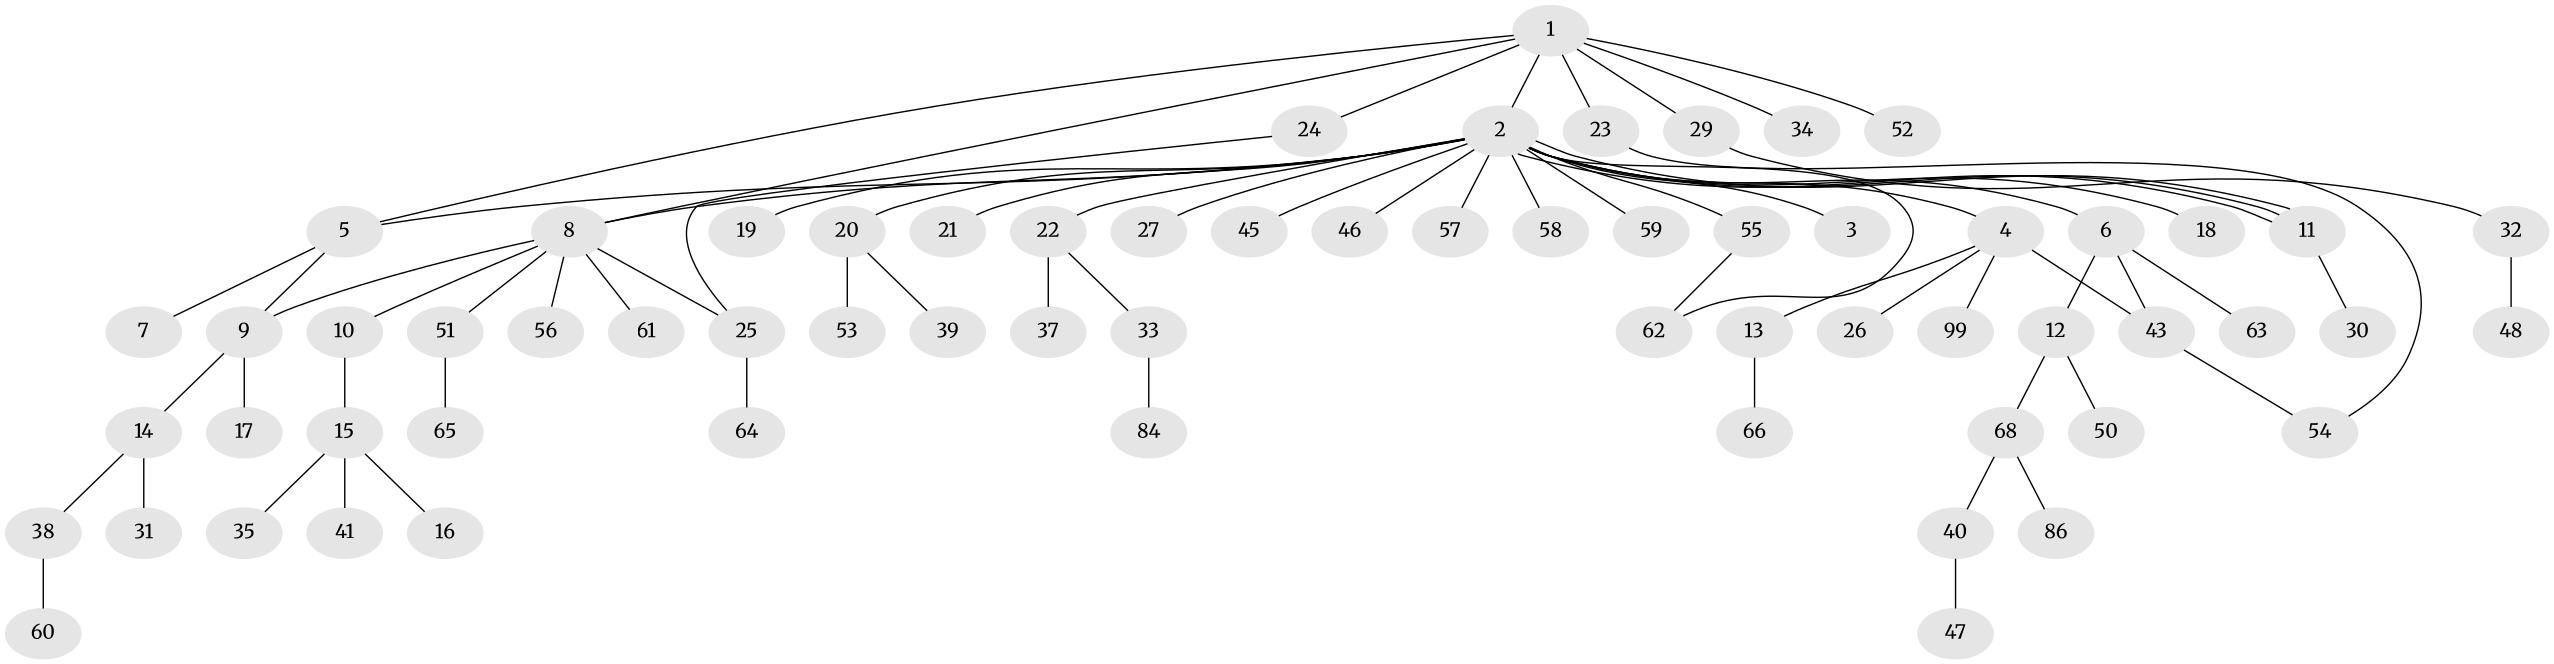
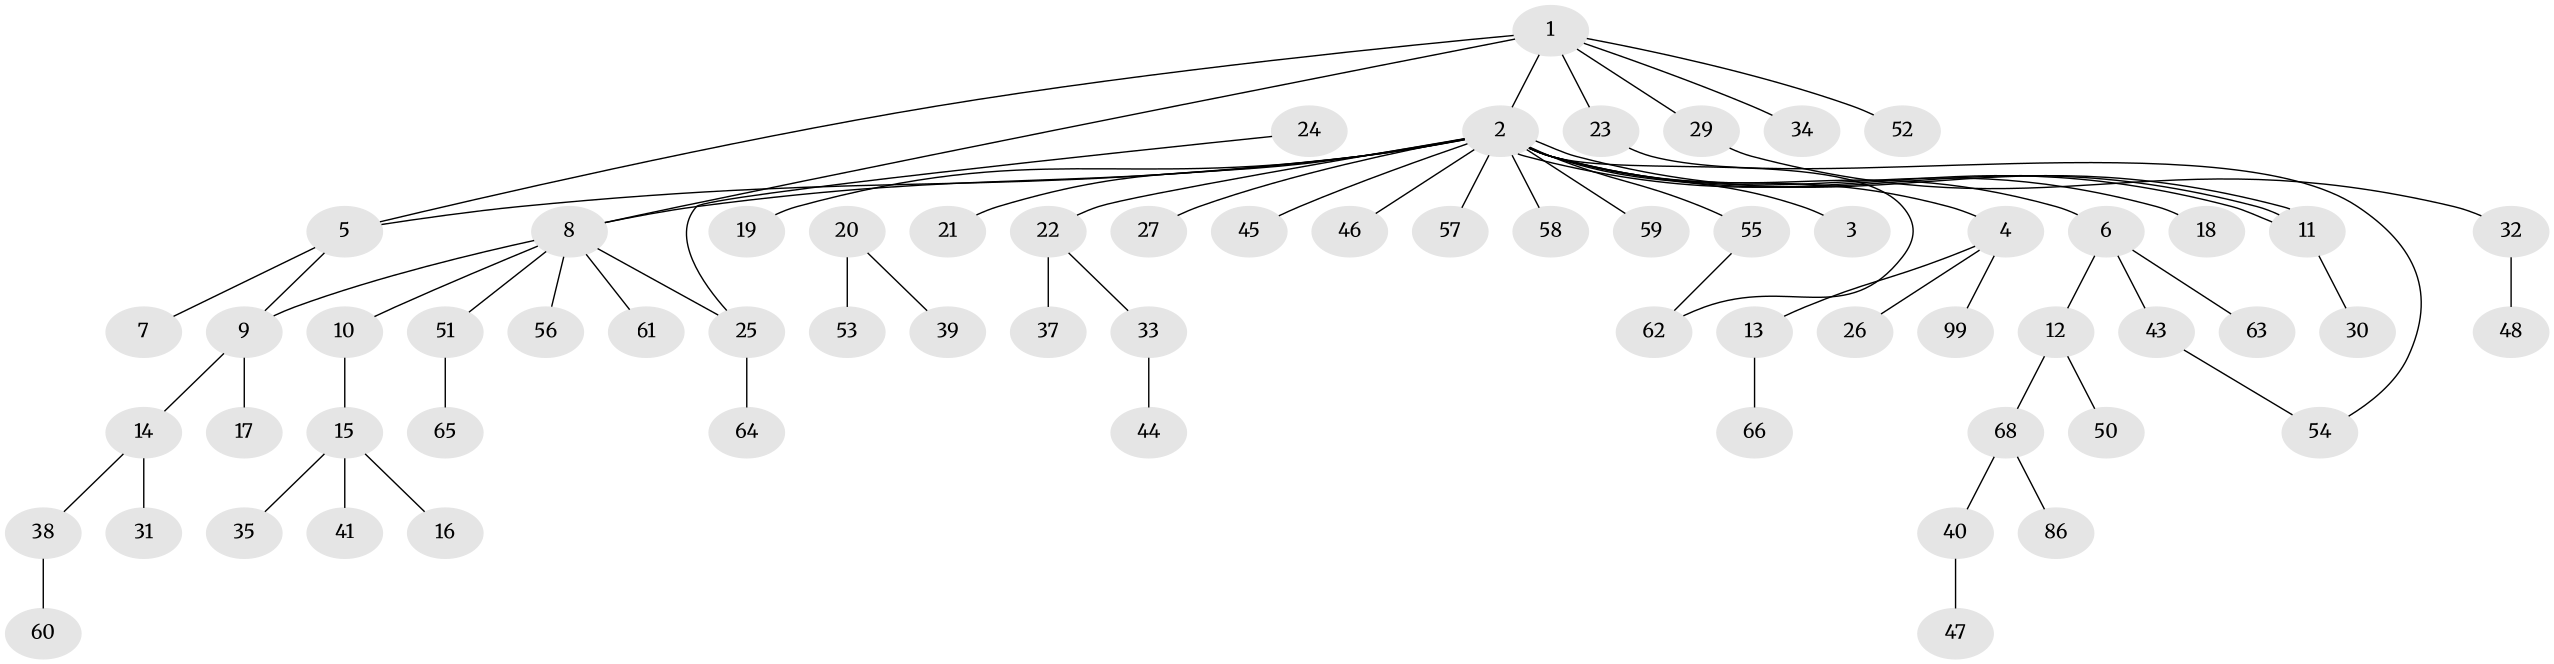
(1430, 81) -> none
(1169, 170) -> none
(2074, 277) -> none
(1149, 433) -> (1149, 433)
